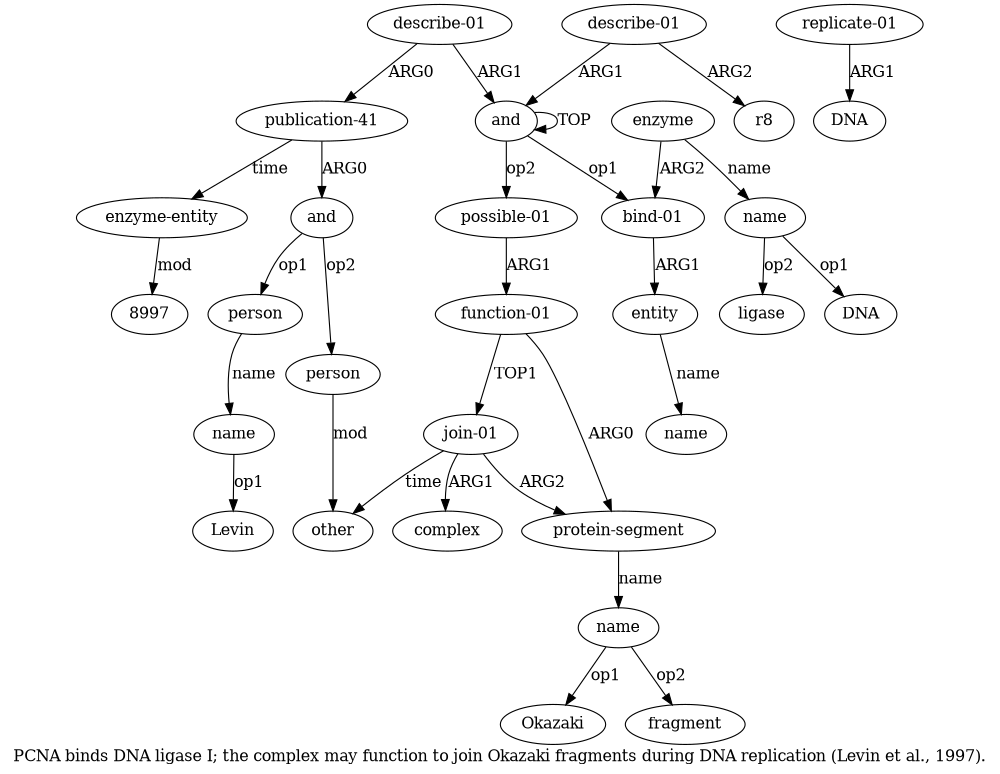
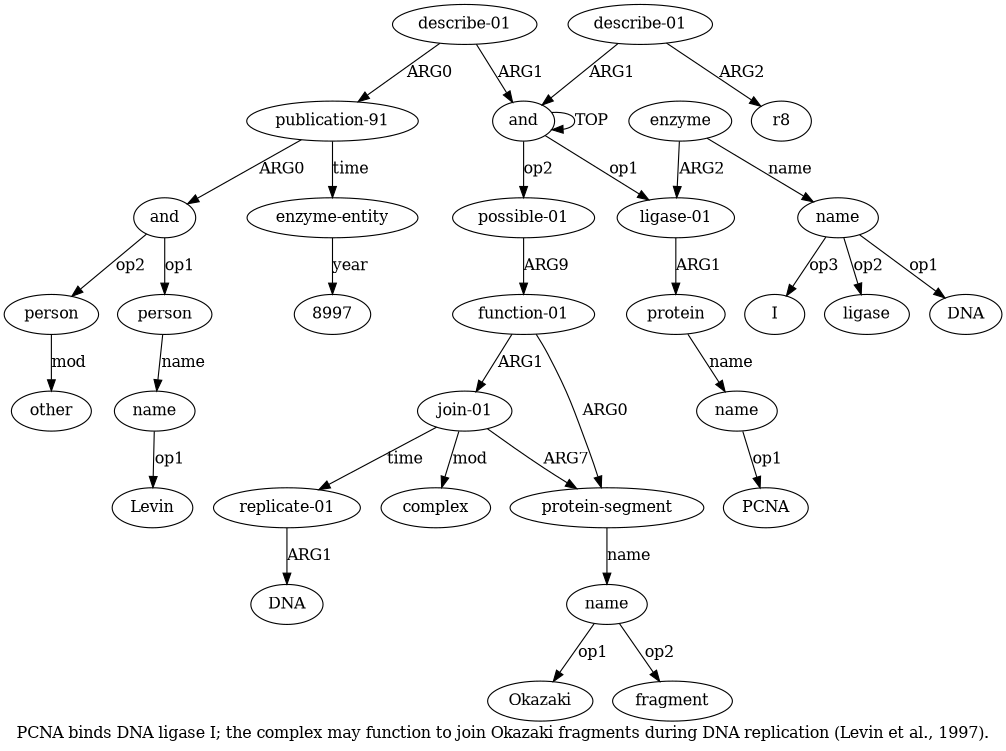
(322, 121) -> (332, 121)
(653, 218) -> (676, 218)
(175, 266) -> (350, 266)
(529, 266) -> (546, 266)
(655, 314) -> (676, 314)
none -> (775, 314)
(516, 374) -> (521, 363)
(402, 477) -> (383, 456)
(471, 483) -> (470, 459)
(542, 483) -> (566, 459)
none -> (766, 508)
